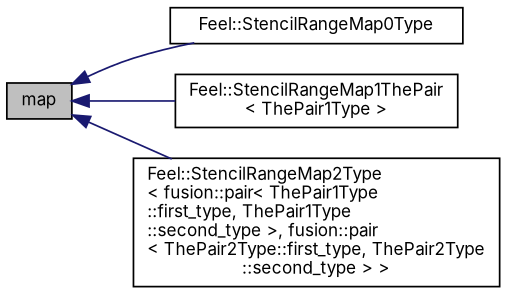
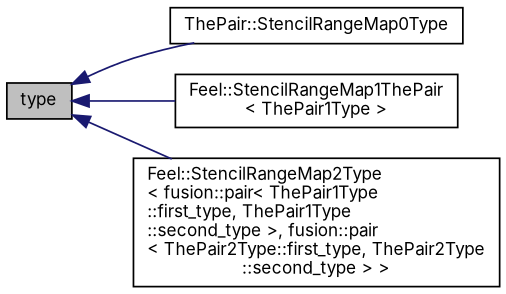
(317, 26) -> (317, 26)
(39, 101) -> (39, 101)
